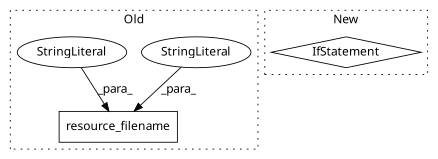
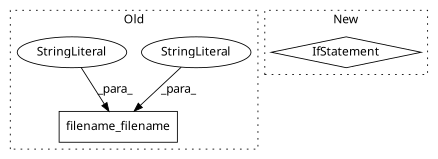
(118, 127) -> (118, 127)
